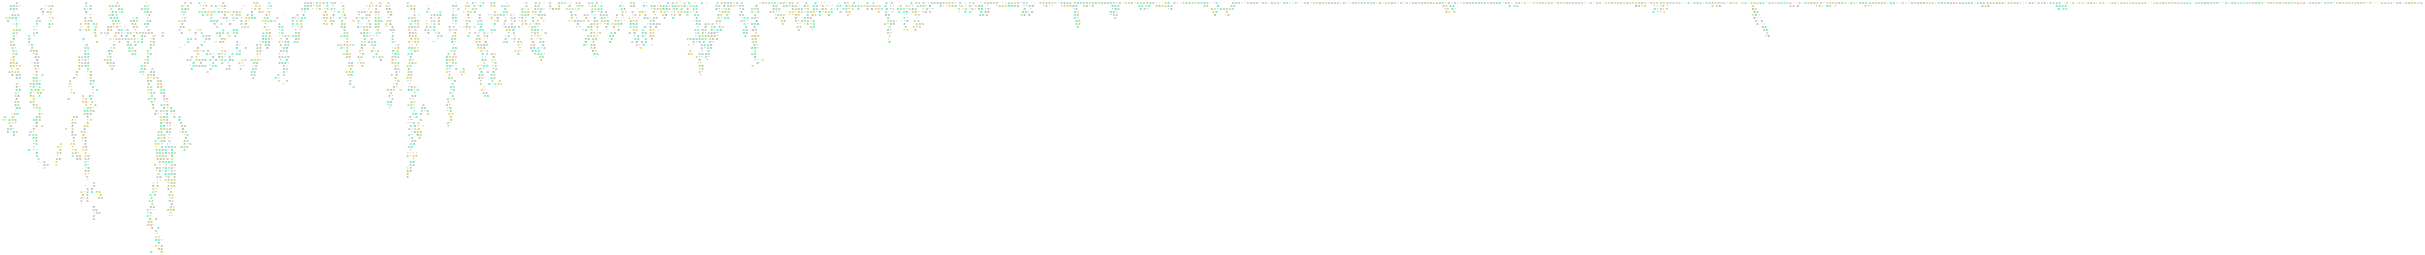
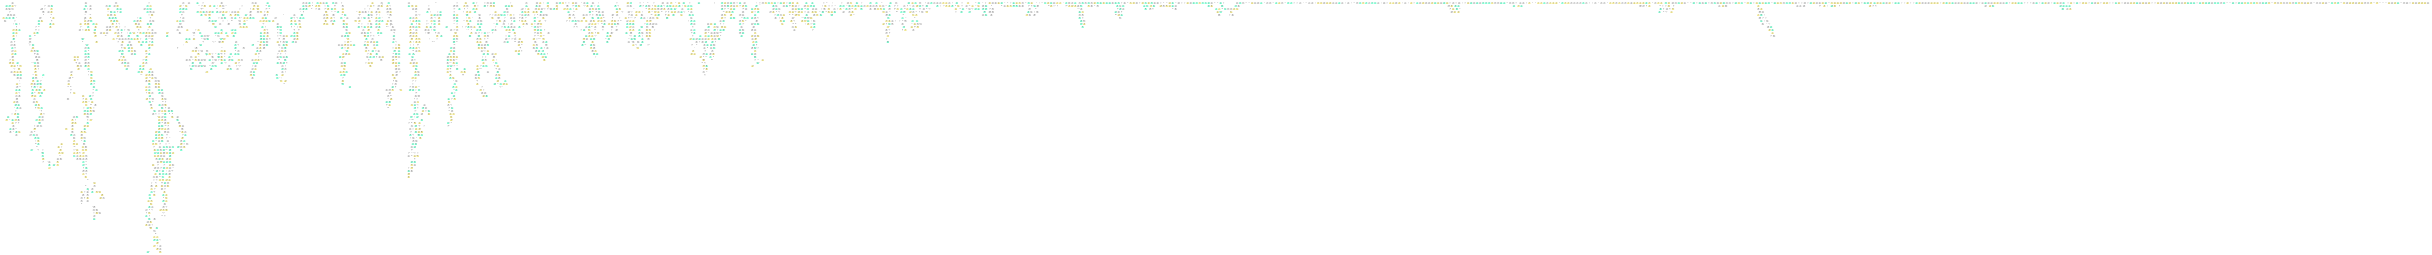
none -> (2224, 3)
(899, 12) -> none
